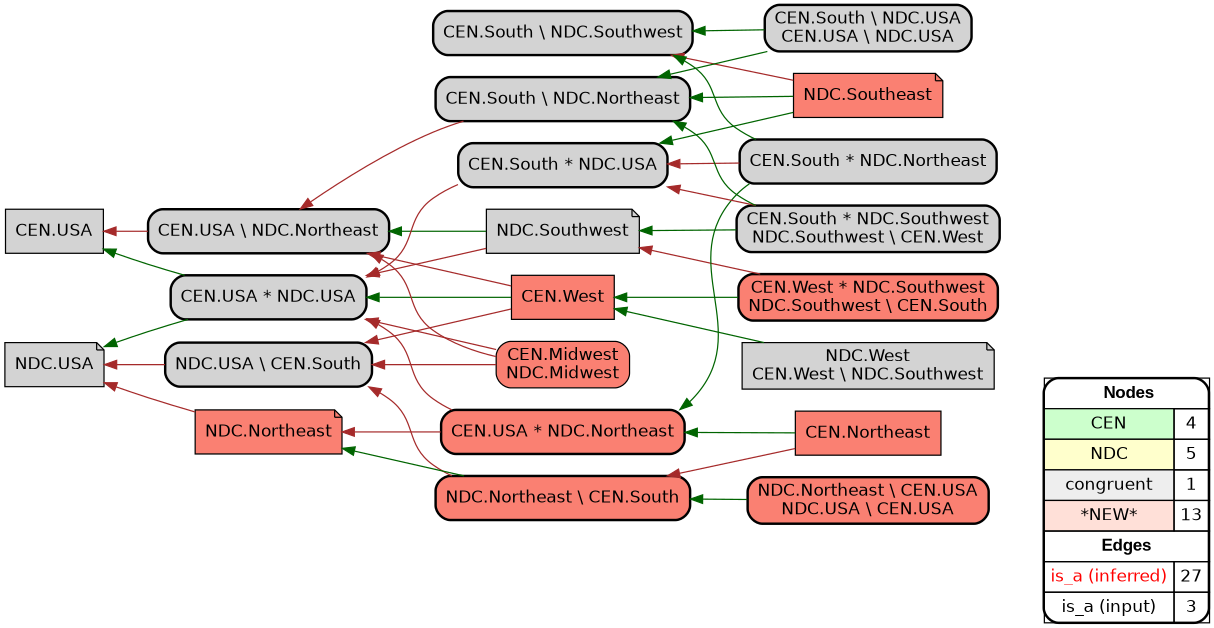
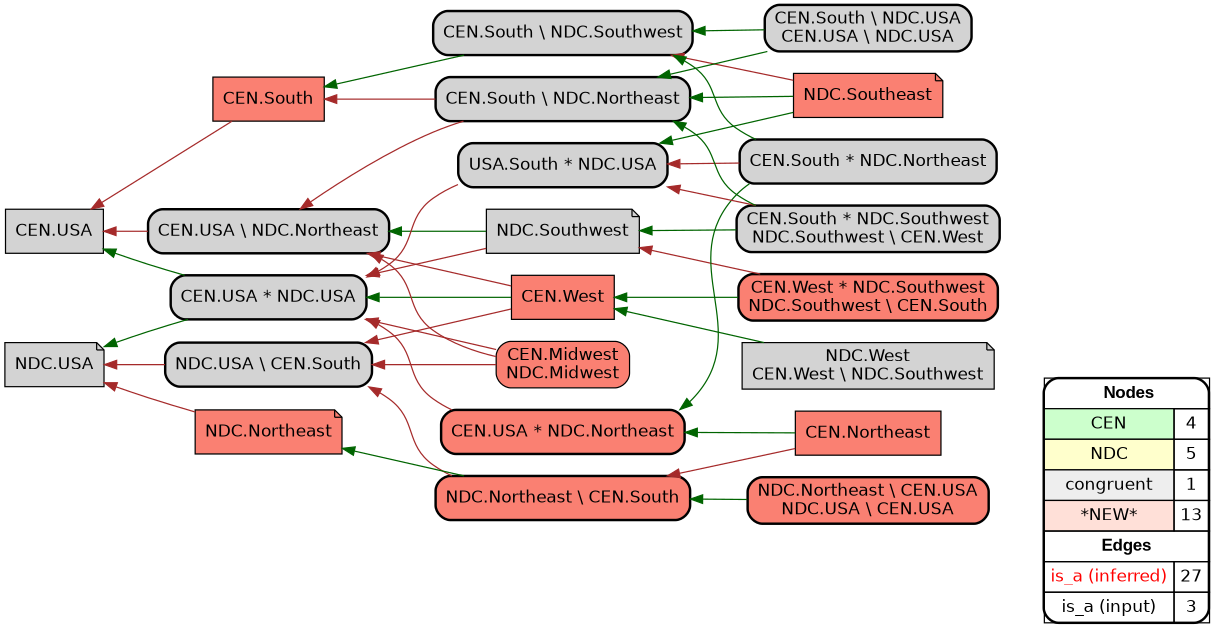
none -> (269, 99)
(563, 165) -> (563, 165)
(398, 432) -> none
